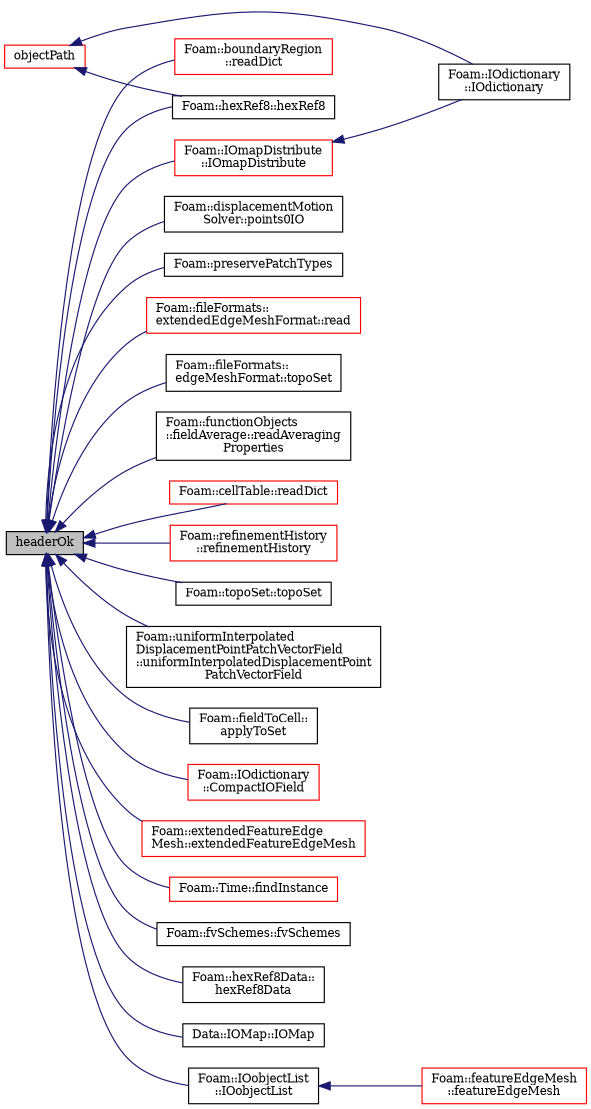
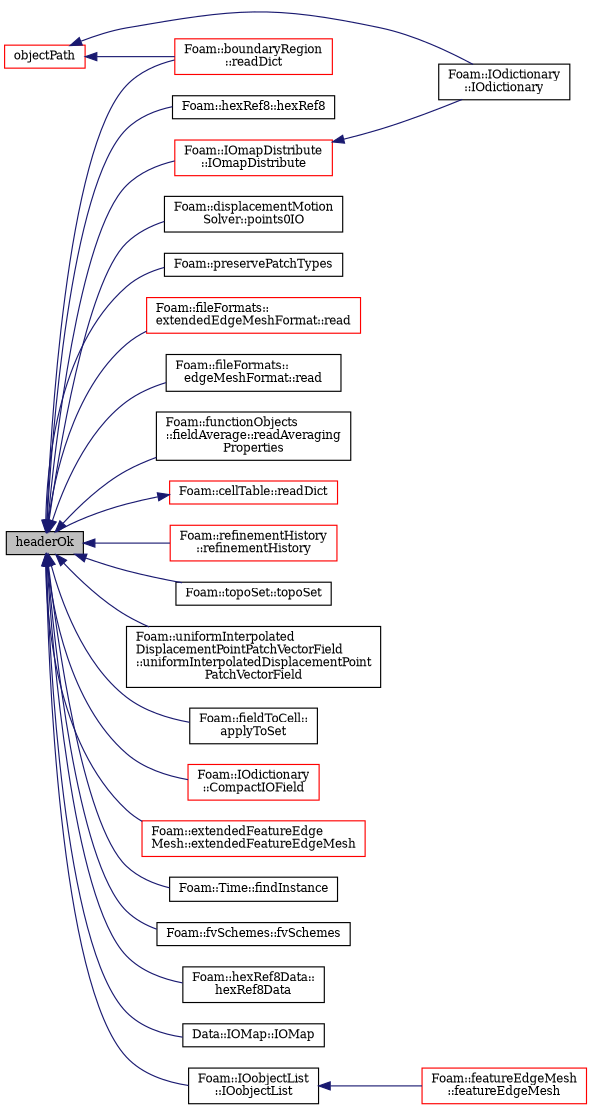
(136, 87) -> (136, 57)
(254, 373) -> (254, 373)
(160, 517) -> (106, 510)
(254, 889) -> (254, 889)
